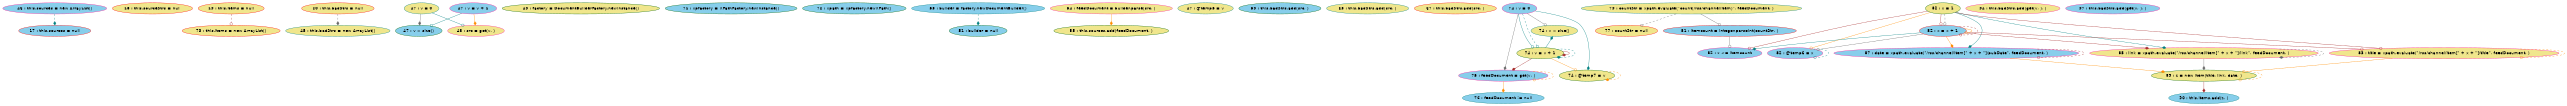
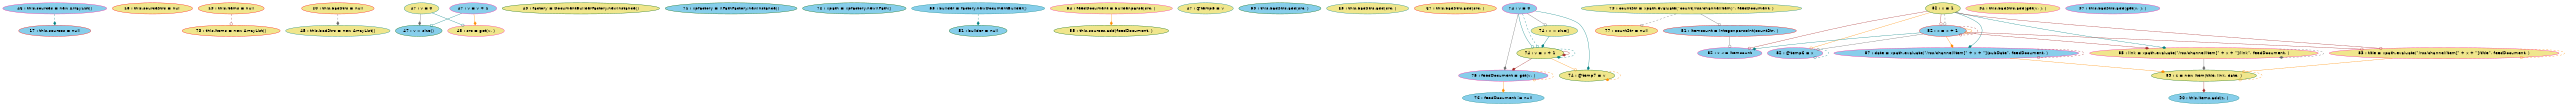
(1548, 44) -> (1546, 40)
